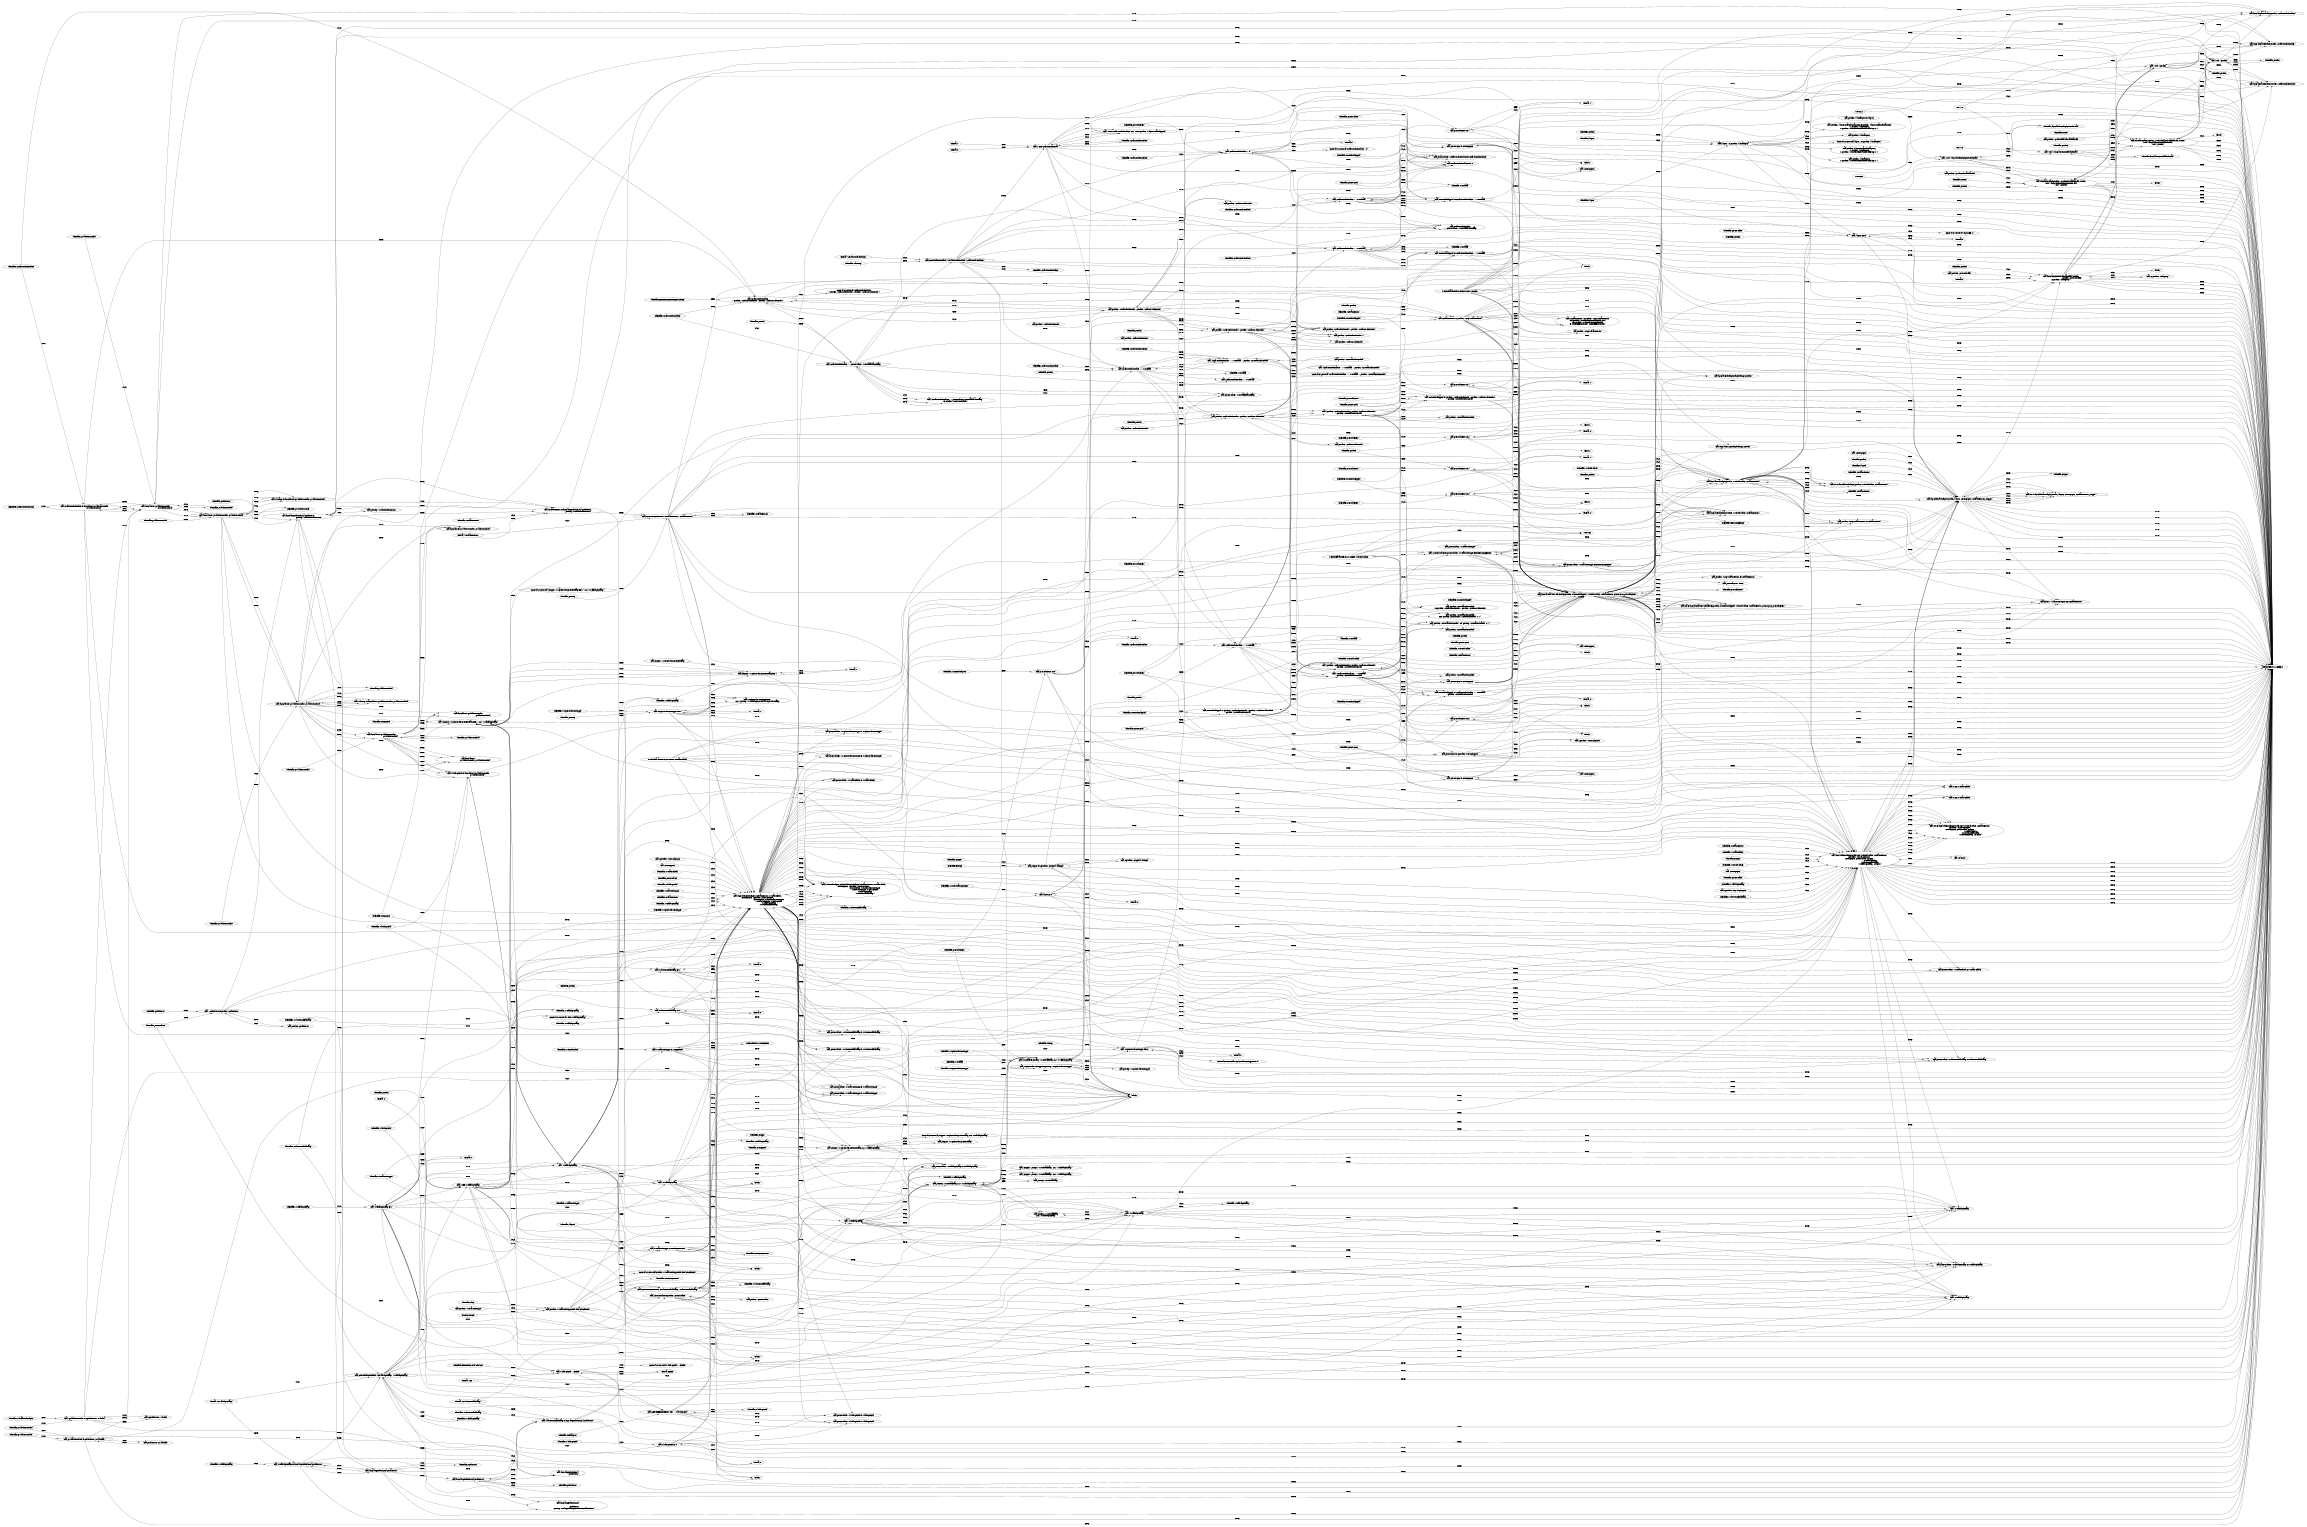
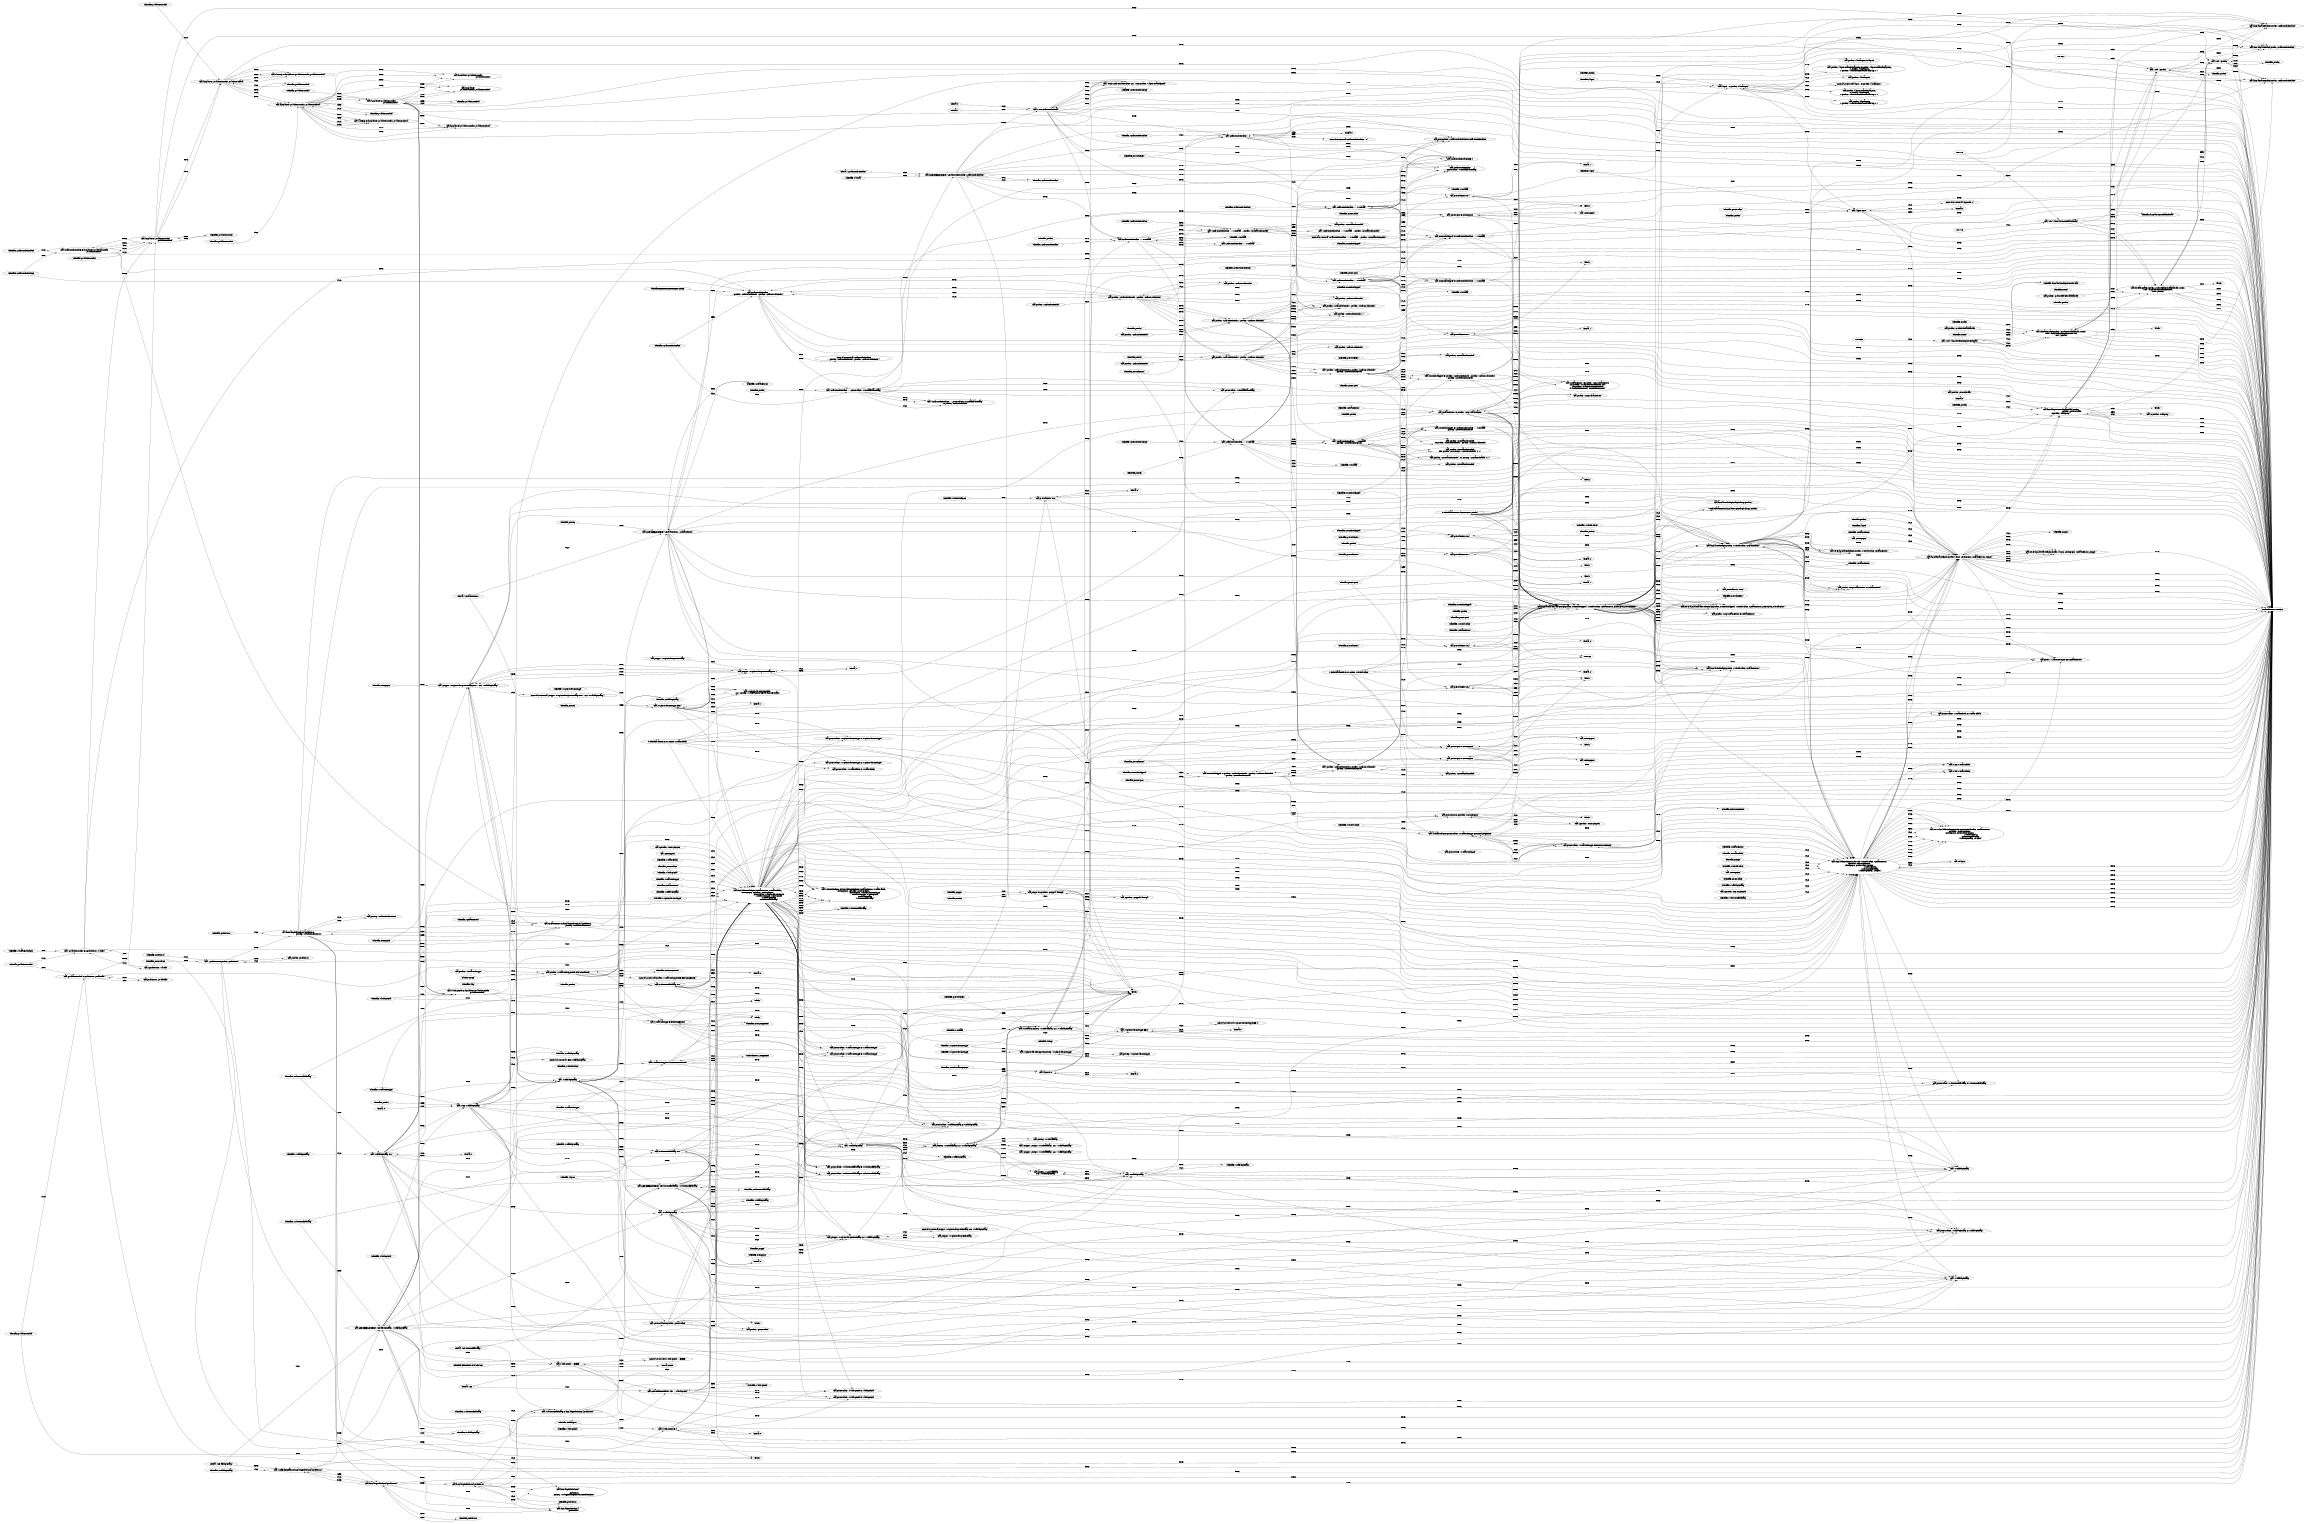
(1911, 124) -> none
(853, 264) -> (853, 178)
(1733, 447) -> (1733, 509)
(667, 1050) -> (667, 1063)
